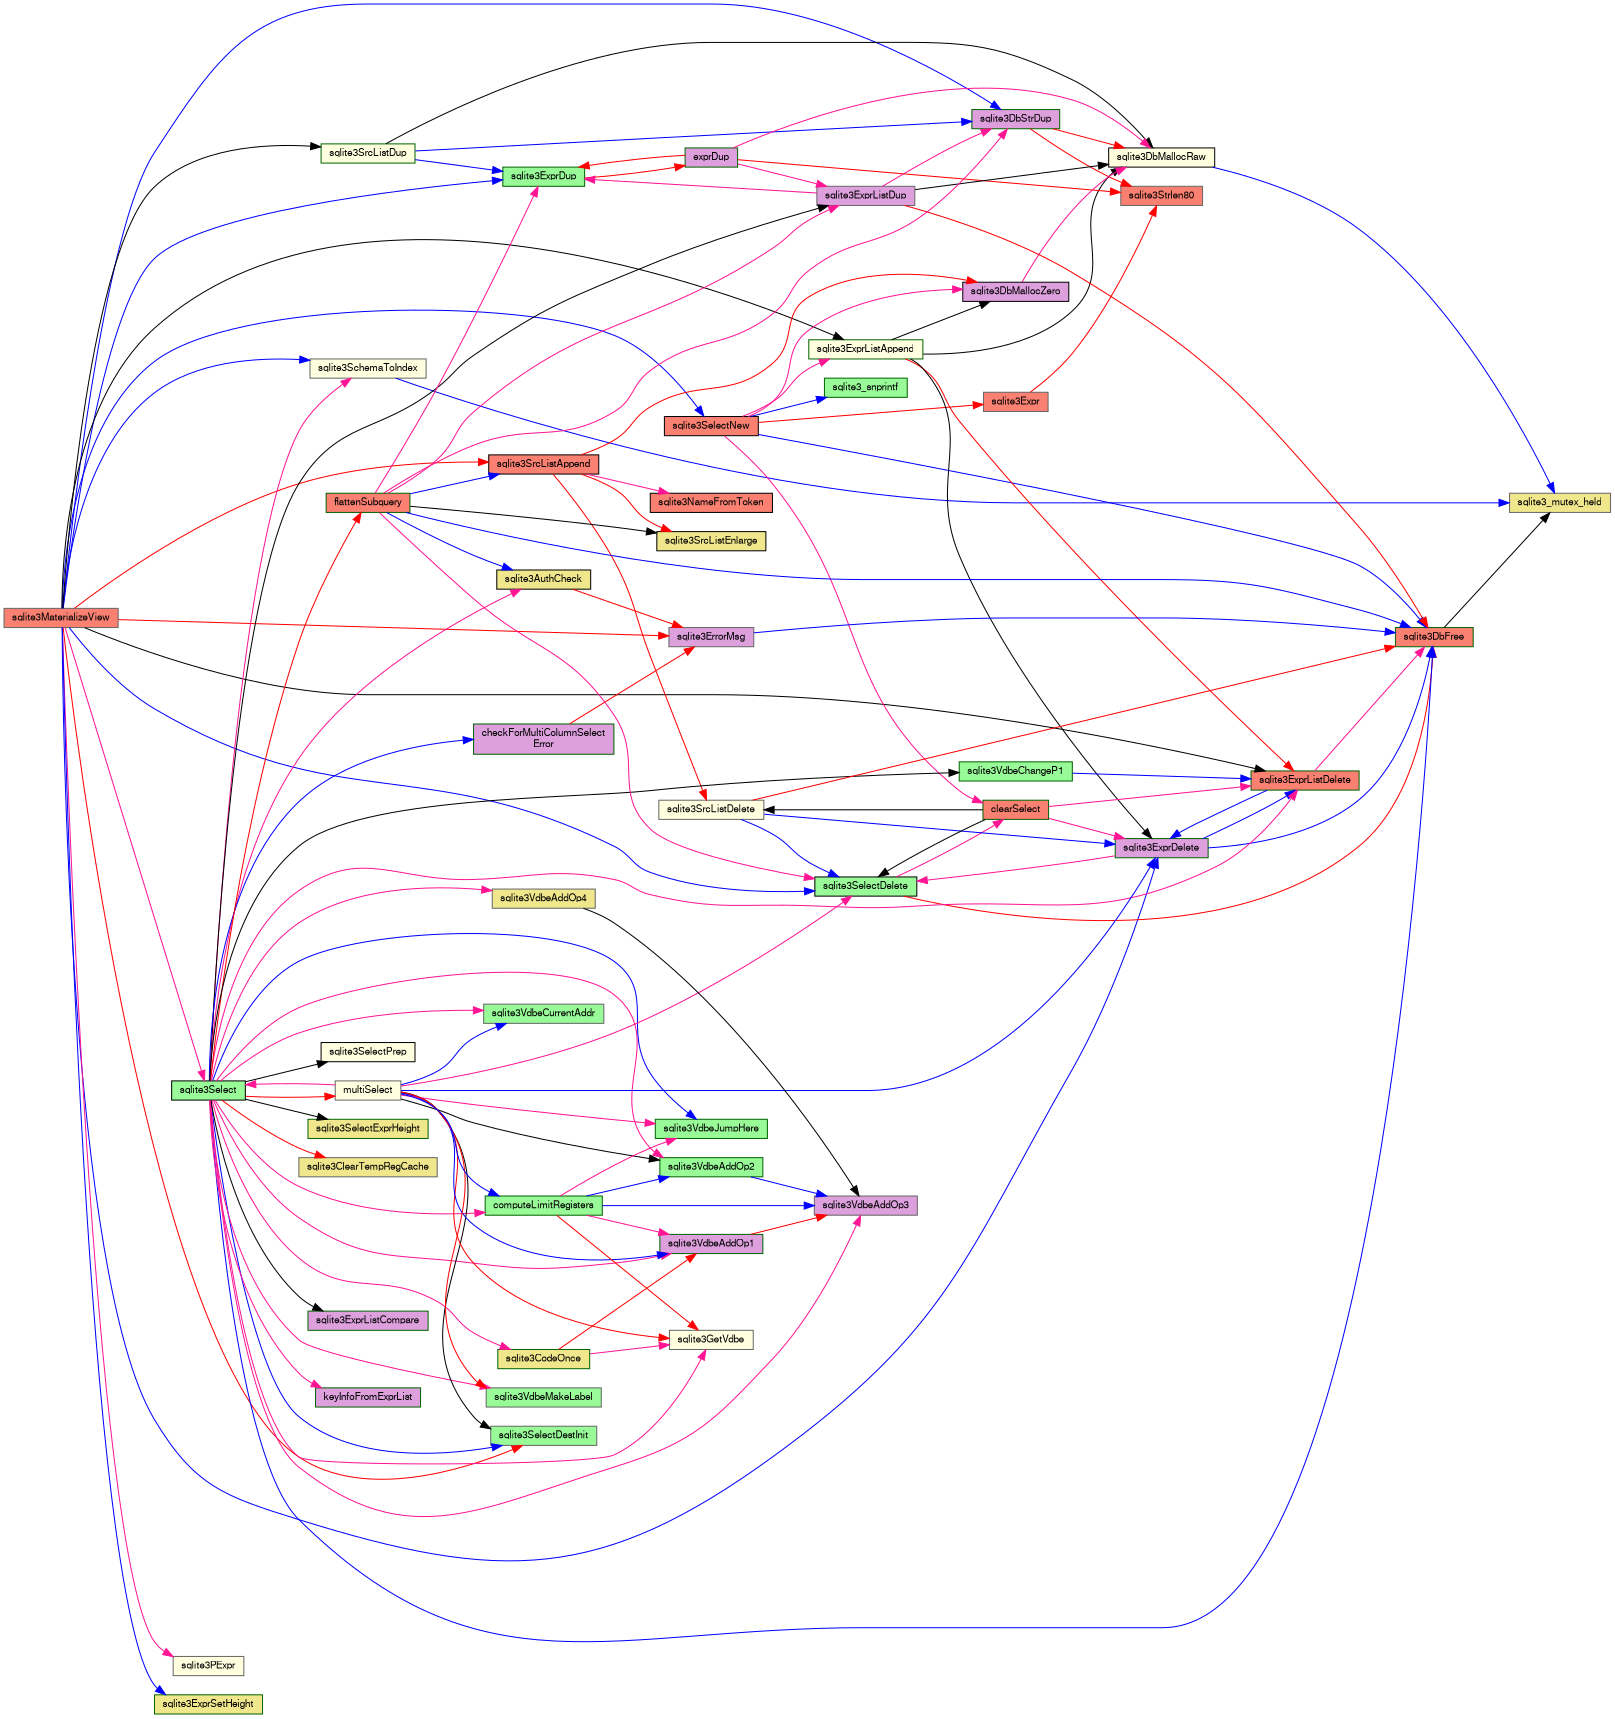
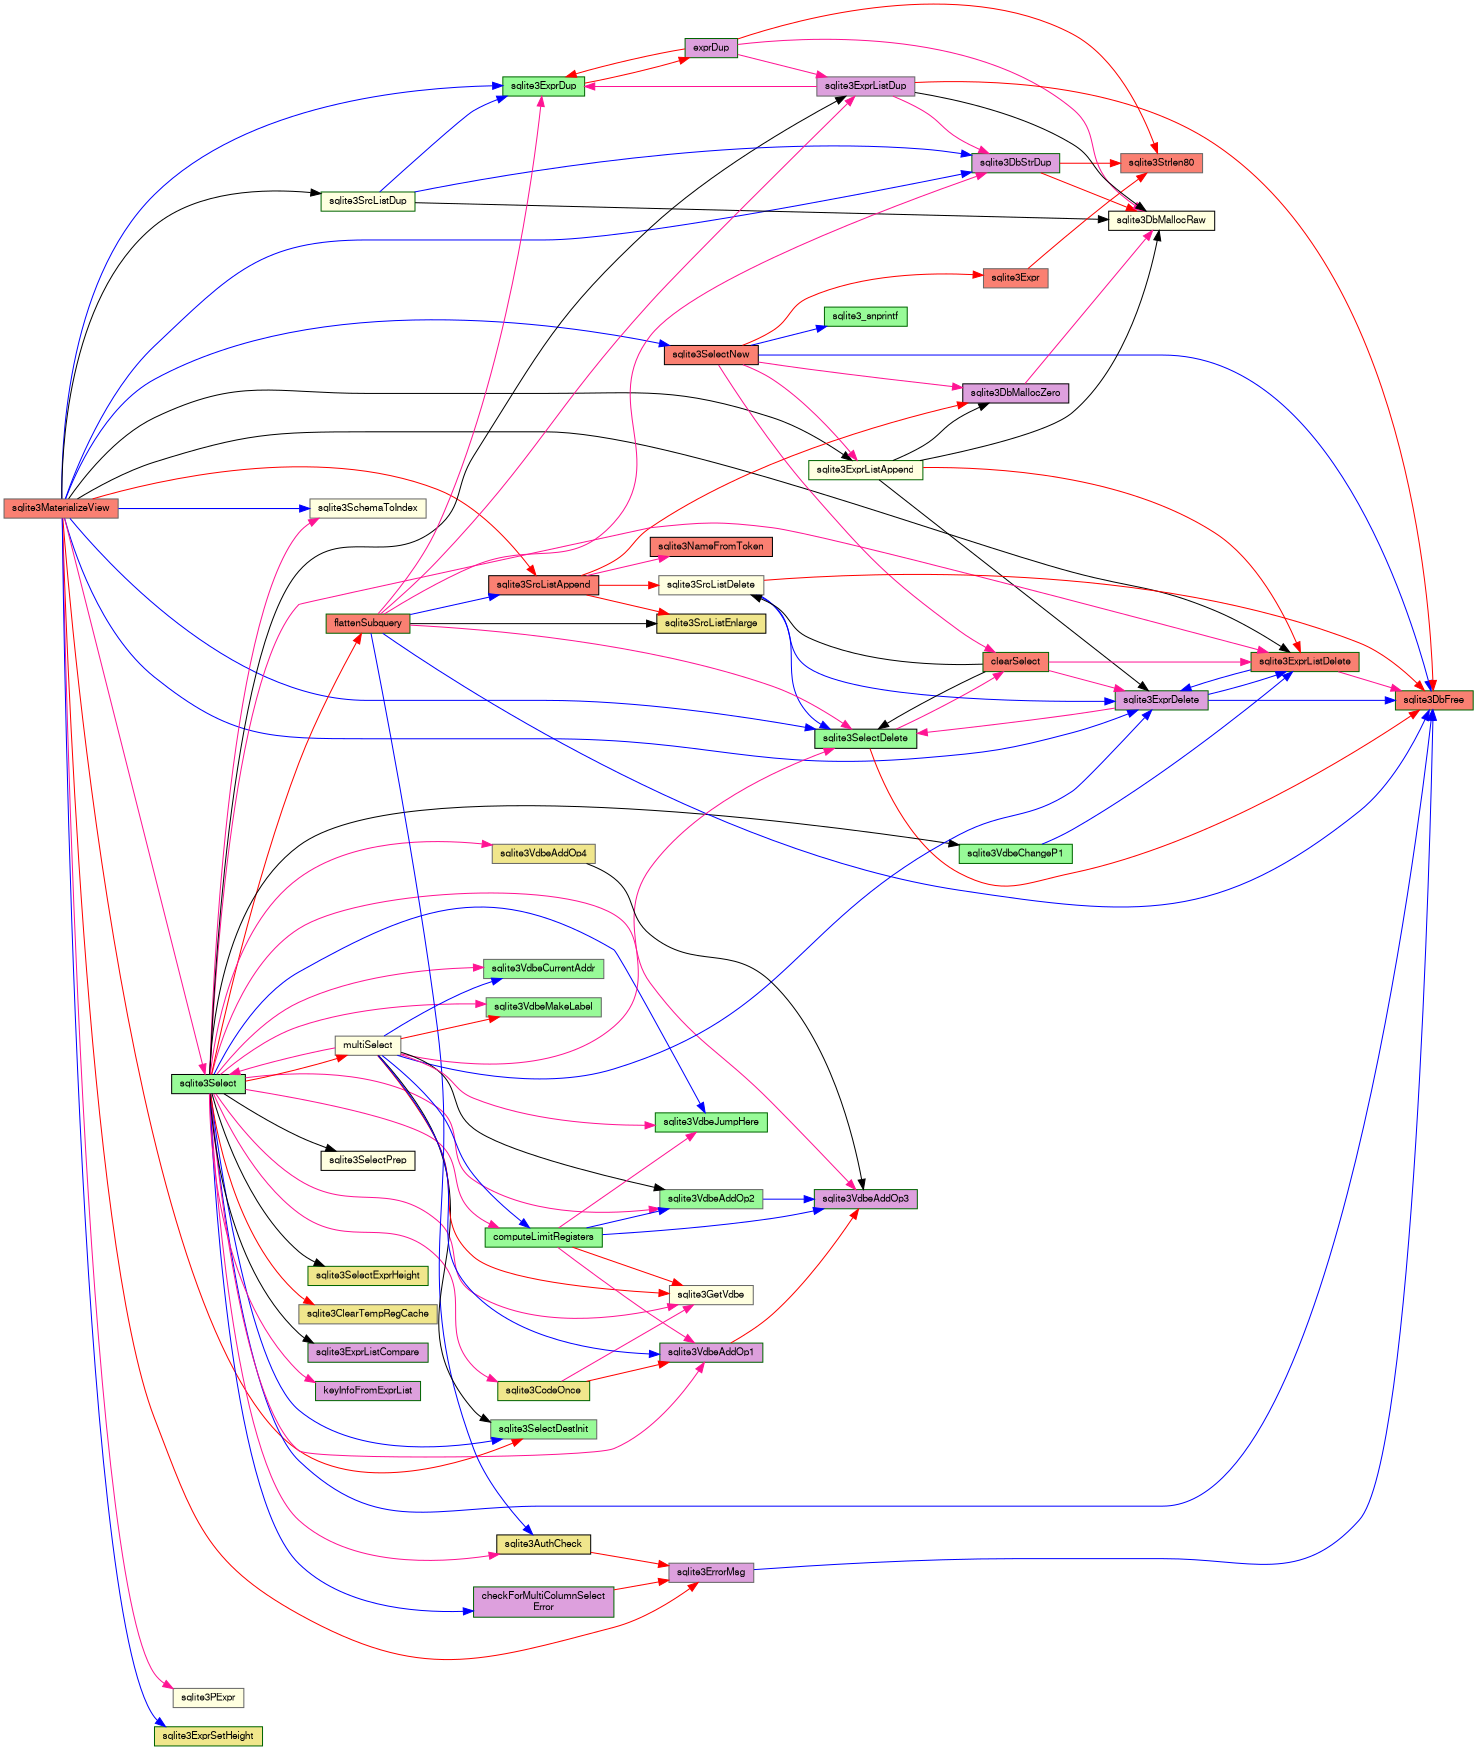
(1560, 503) -> none
(711, 1167) -> (711, 1199)
(866, 1206) -> (866, 1199)
